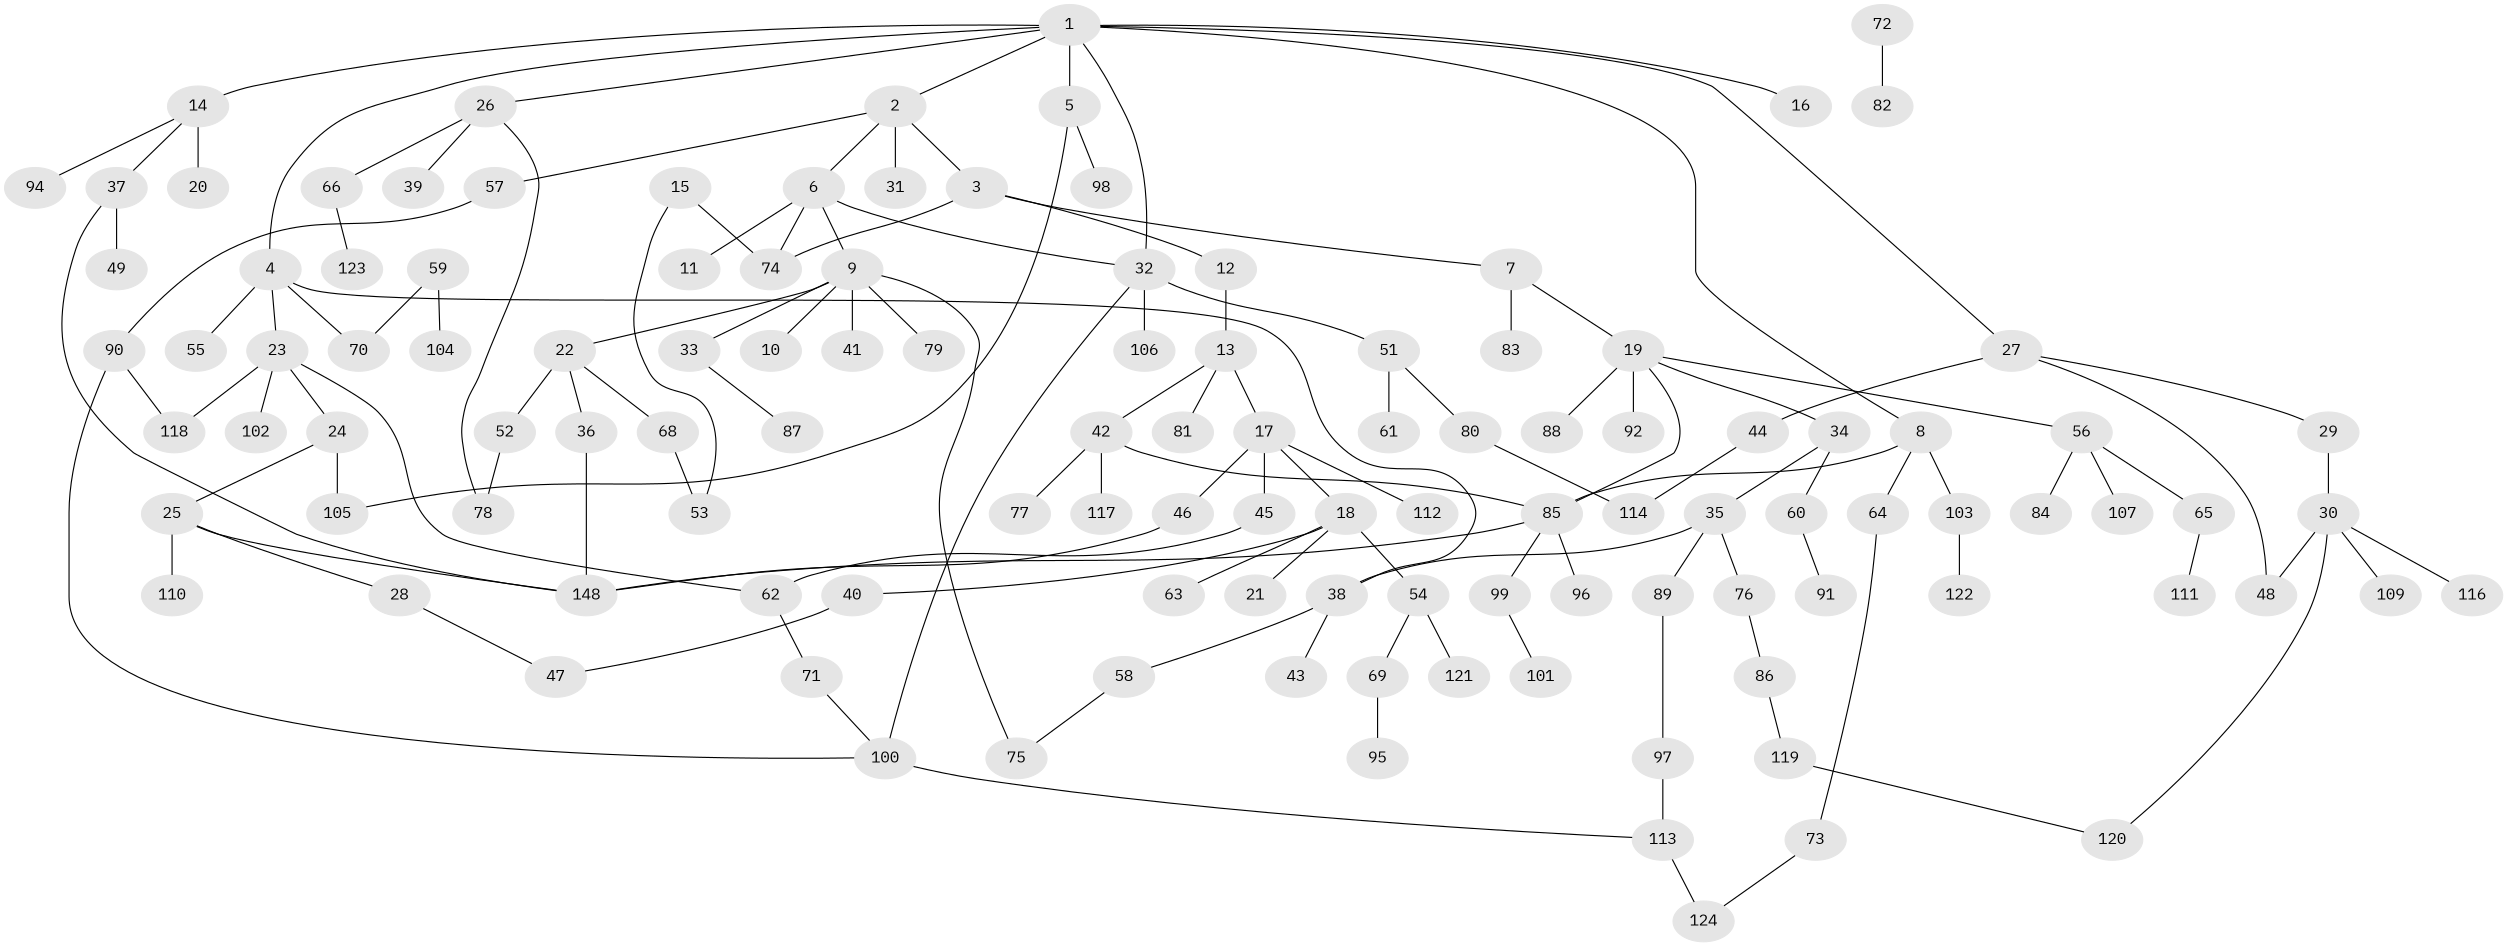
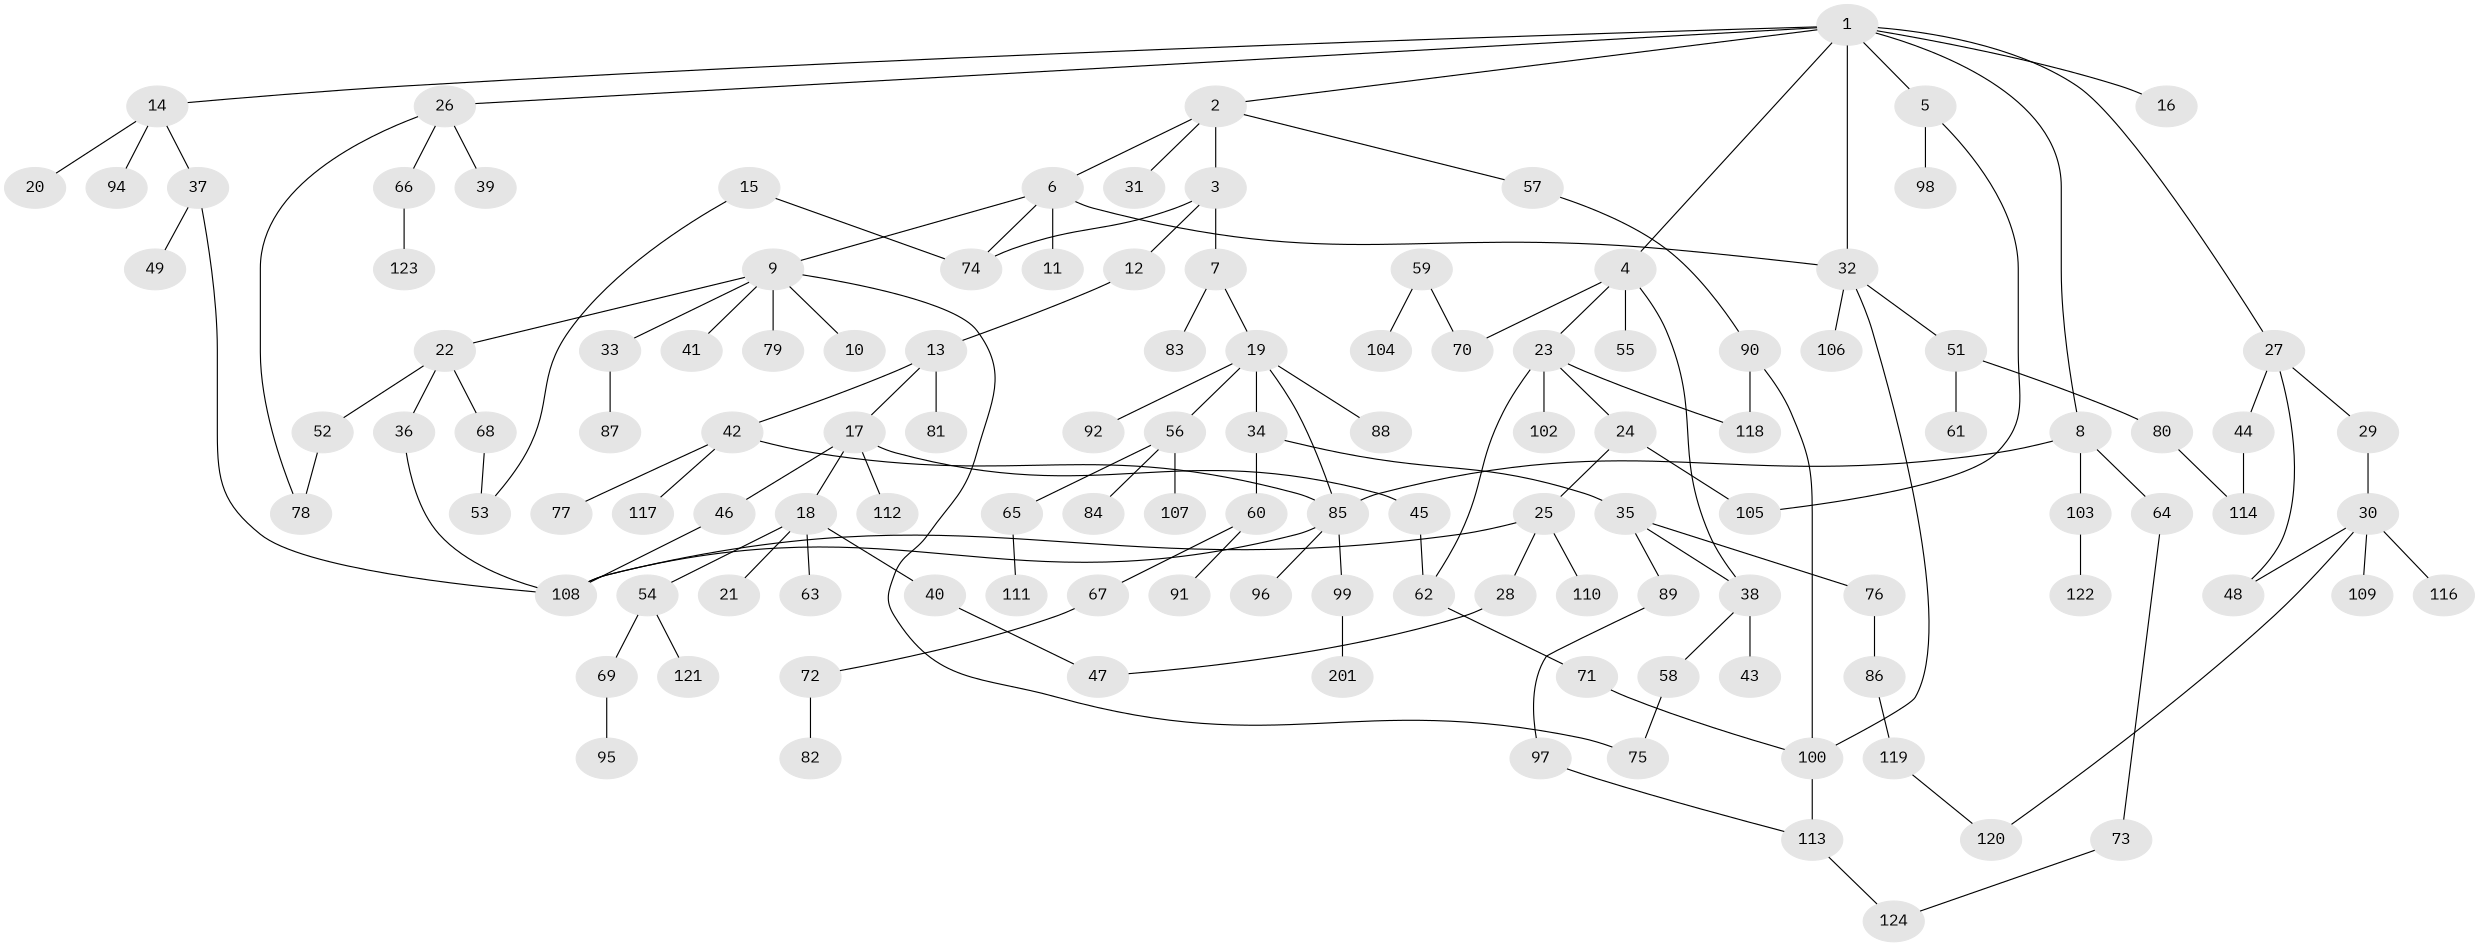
(586, 595) -> (566, 595)
none -> (1098, 595)
(1541, 677) -> (1342, 677)
